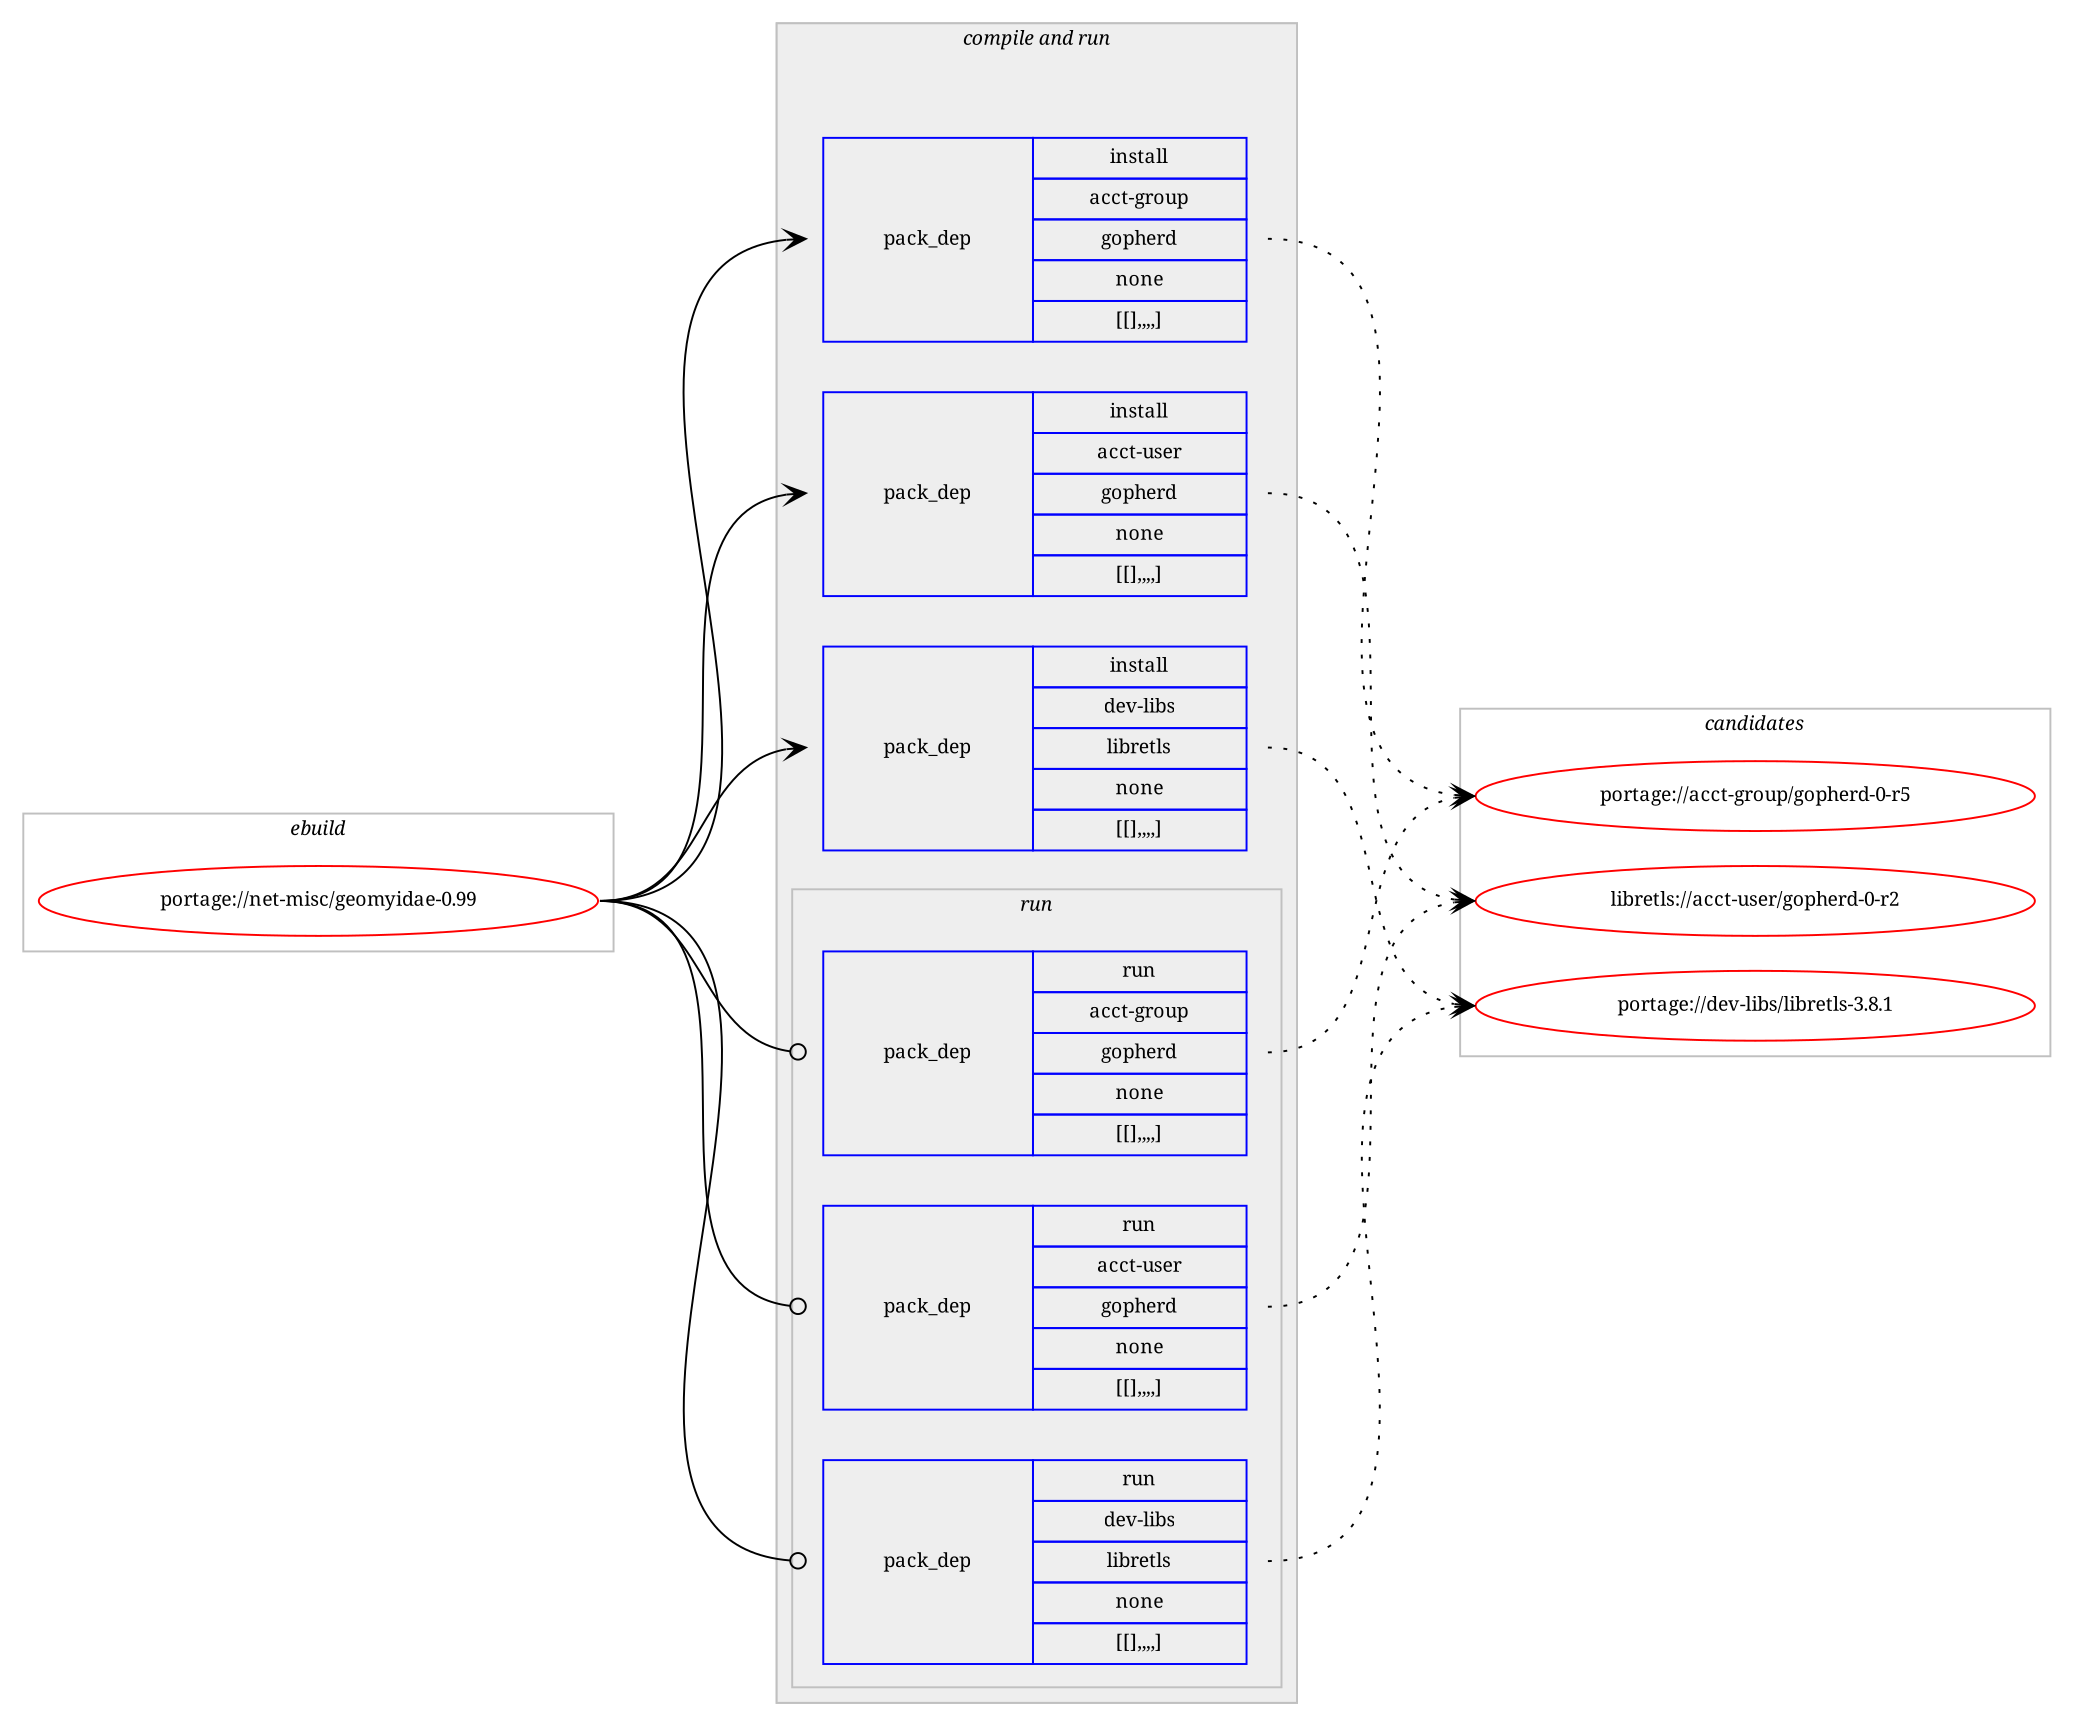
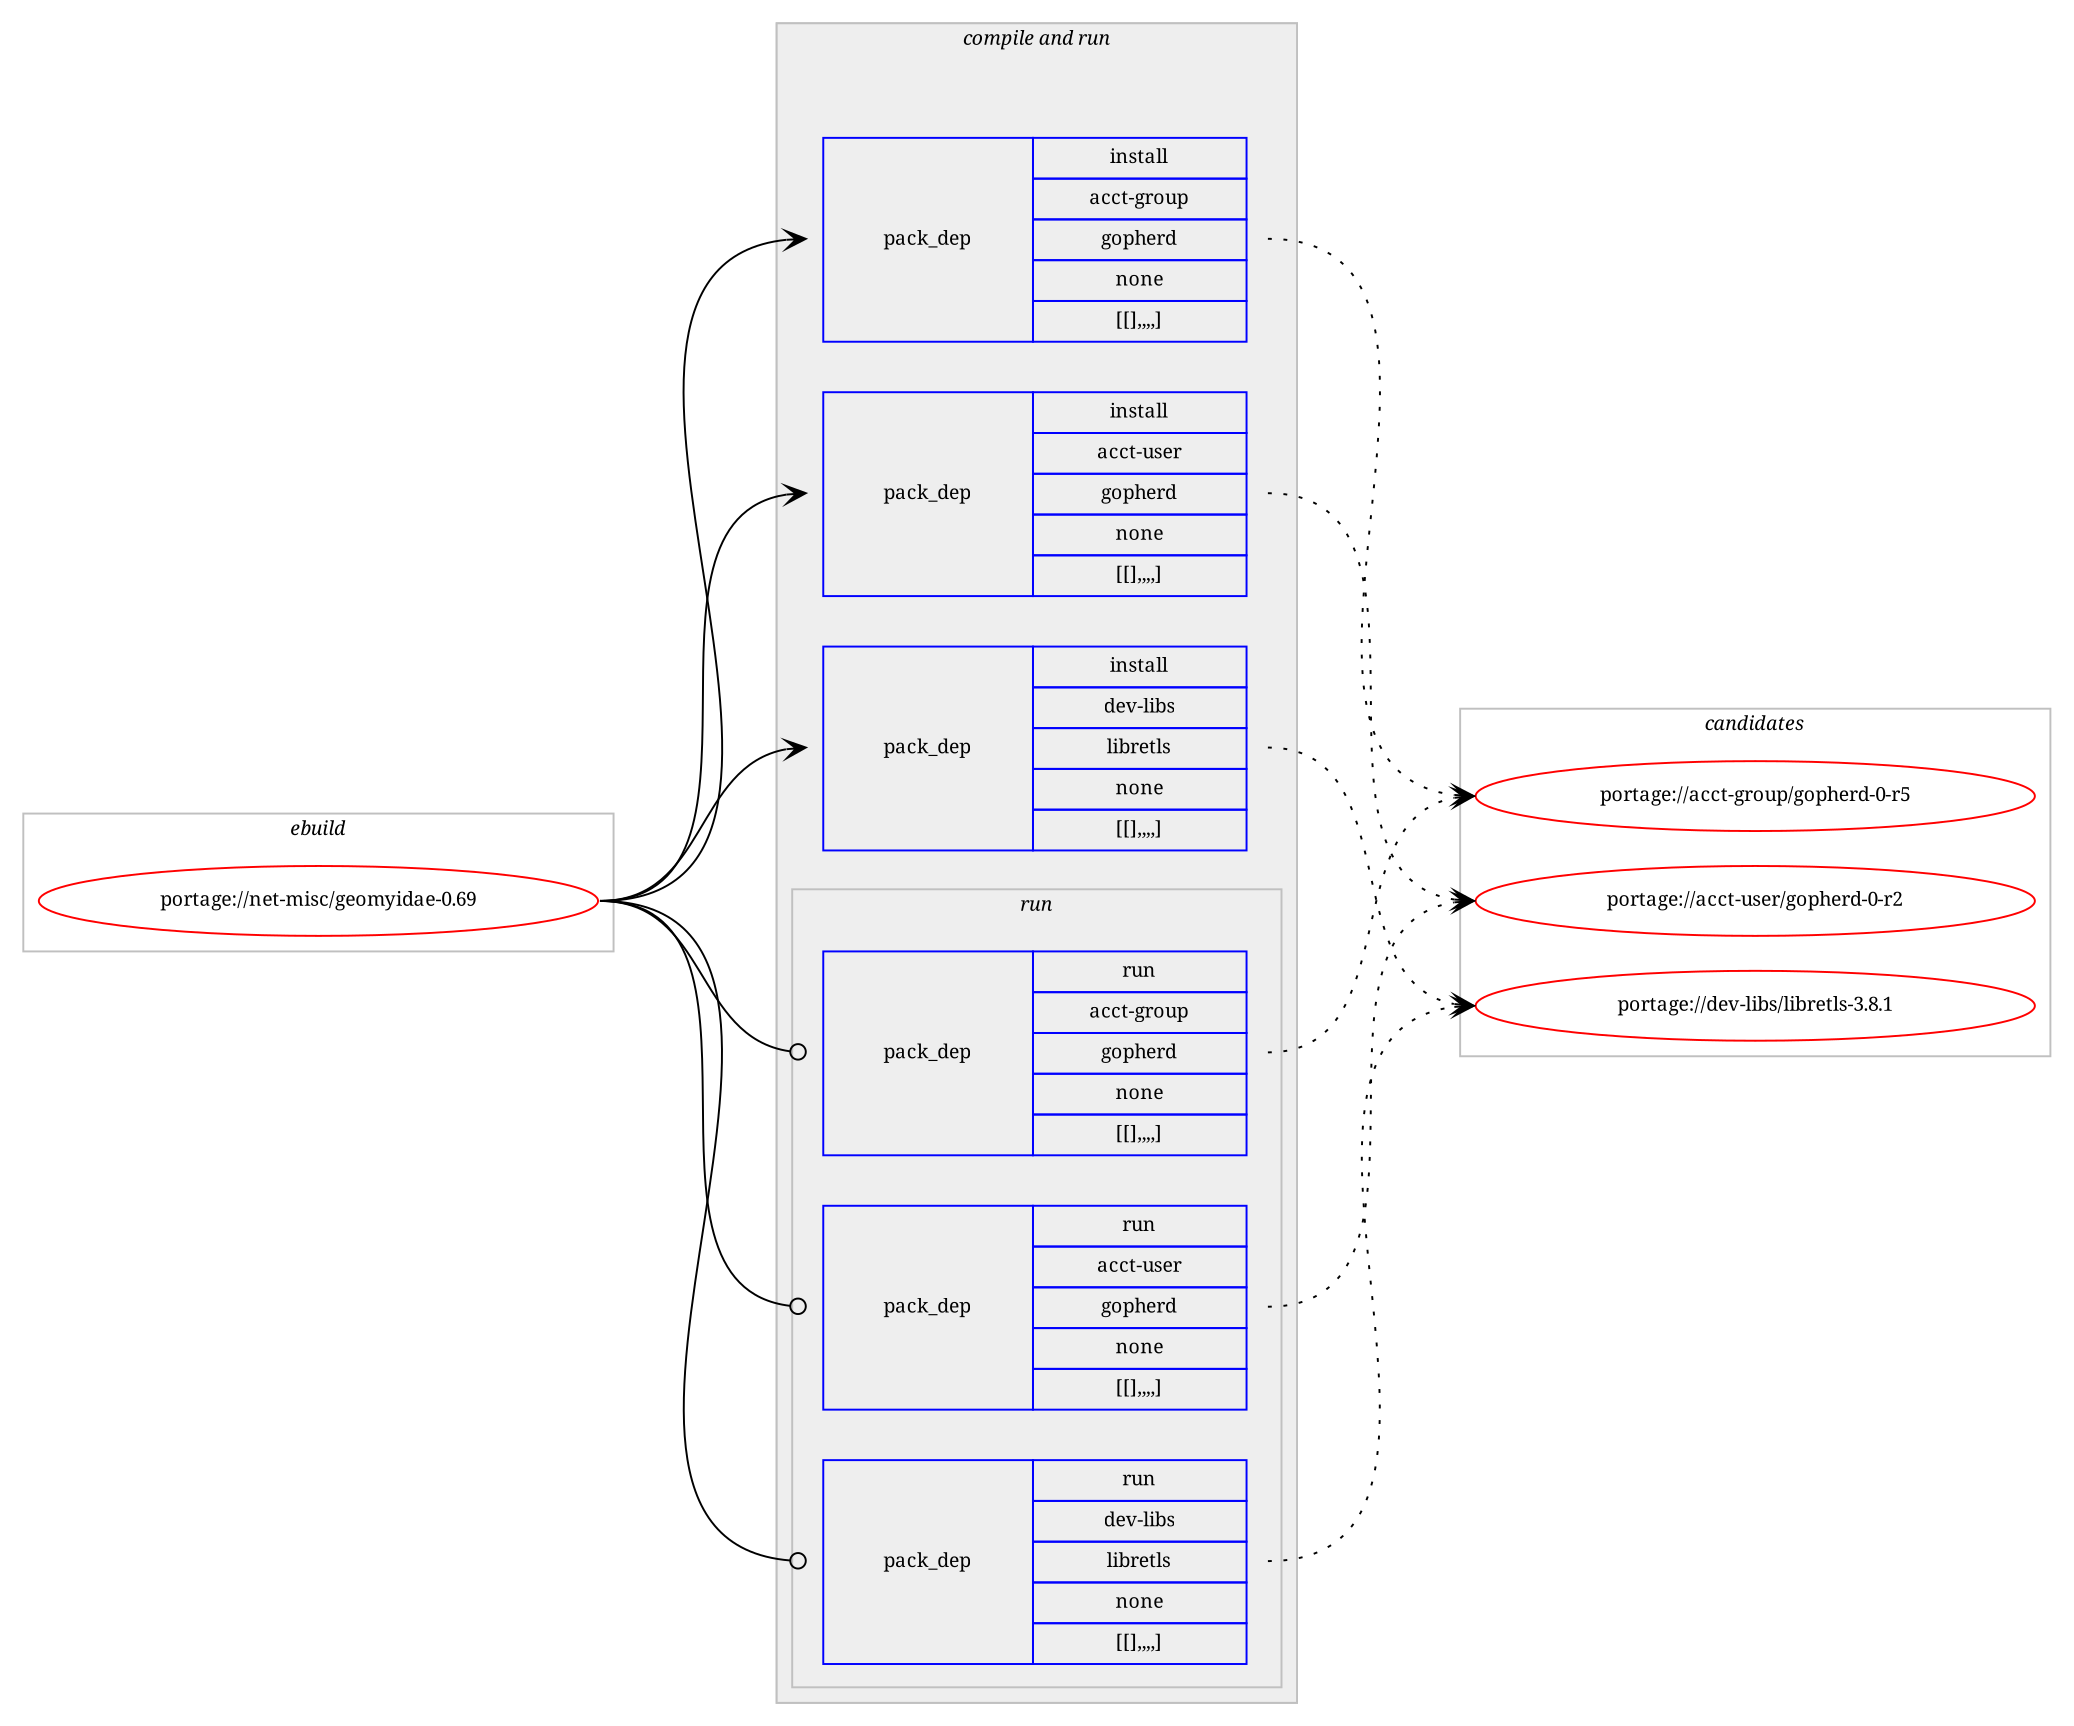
(318, 901) -> (318, 901)
(1755, 901) -> (1755, 901)
